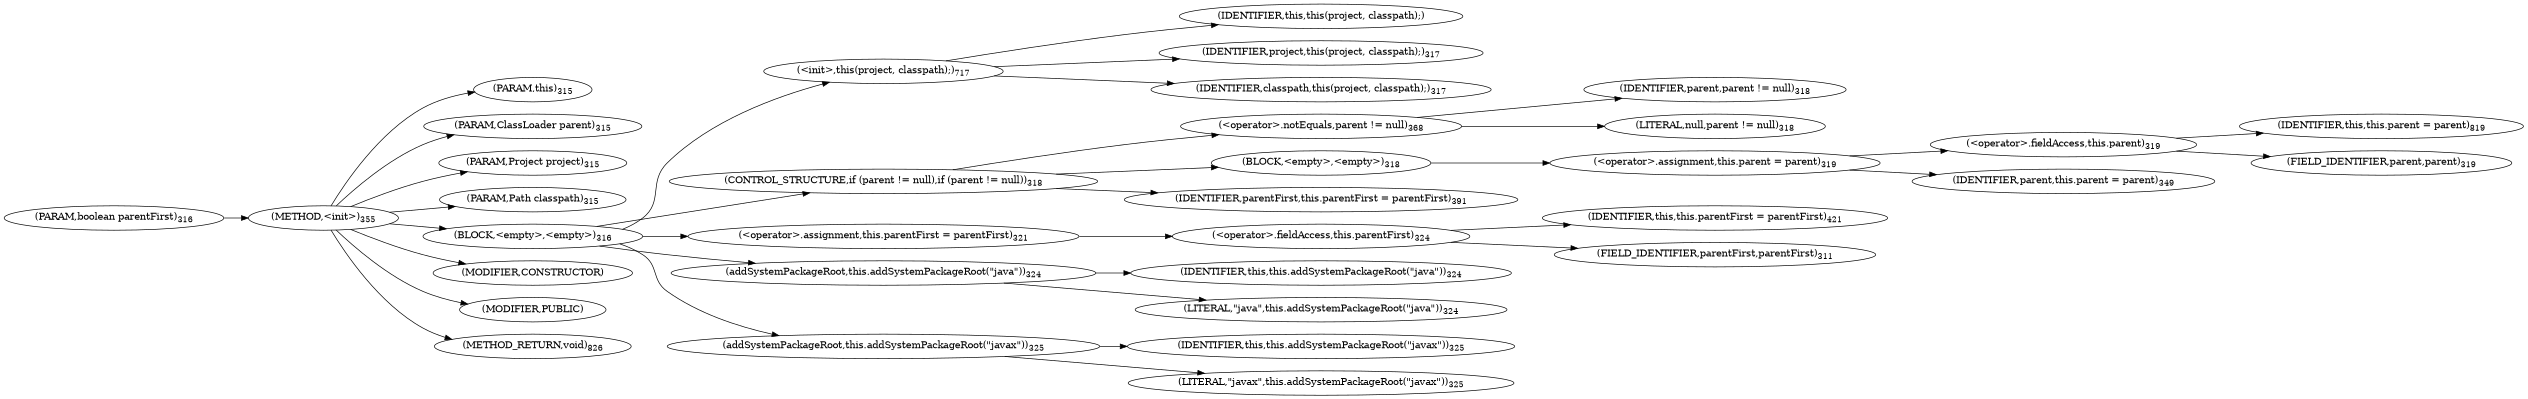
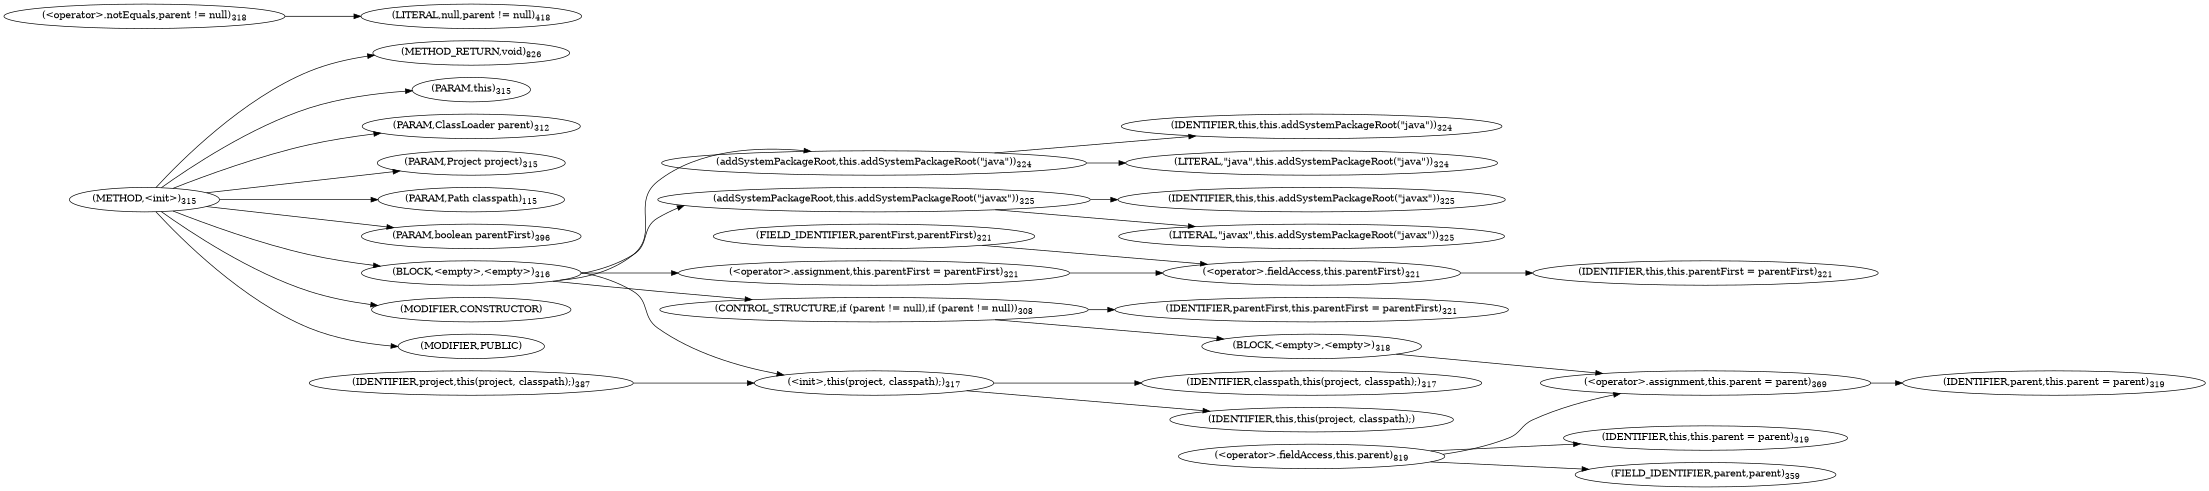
(1432, 52) -> (583, 382)
(1083, 63) -> (690, 383)
(962, 70) -> (953, 382)
(1715, 90) -> none
(603, 125) -> (542, 125)
(1416, 125) -> (239, 15)
(1787, 125) -> (543, 15)
(2478, 125) -> (1802, 437)
(2153, 144) -> (1401, 455)
(1082, 150) -> none
(1895, 154) -> (1527, 423)
(1829, 162) -> (1819, 382)
(2468, 162) -> (1792, 474)
(1035, 180) -> (1025, 309)
(2167, 180) -> (2157, 382)
(591, 199) -> (530, 199)
(1459, 199) -> (1450, 309)
(185, 217) -> (543, 235)
(368, 217) -> (189, 199)
(1835, 217) -> (1825, 272)
(233, 218) -> (297, 217)
(1422, 235) -> (1413, 272)
(1511, 245) -> (1091, 255)
(1825, 254) -> (984, 235)
